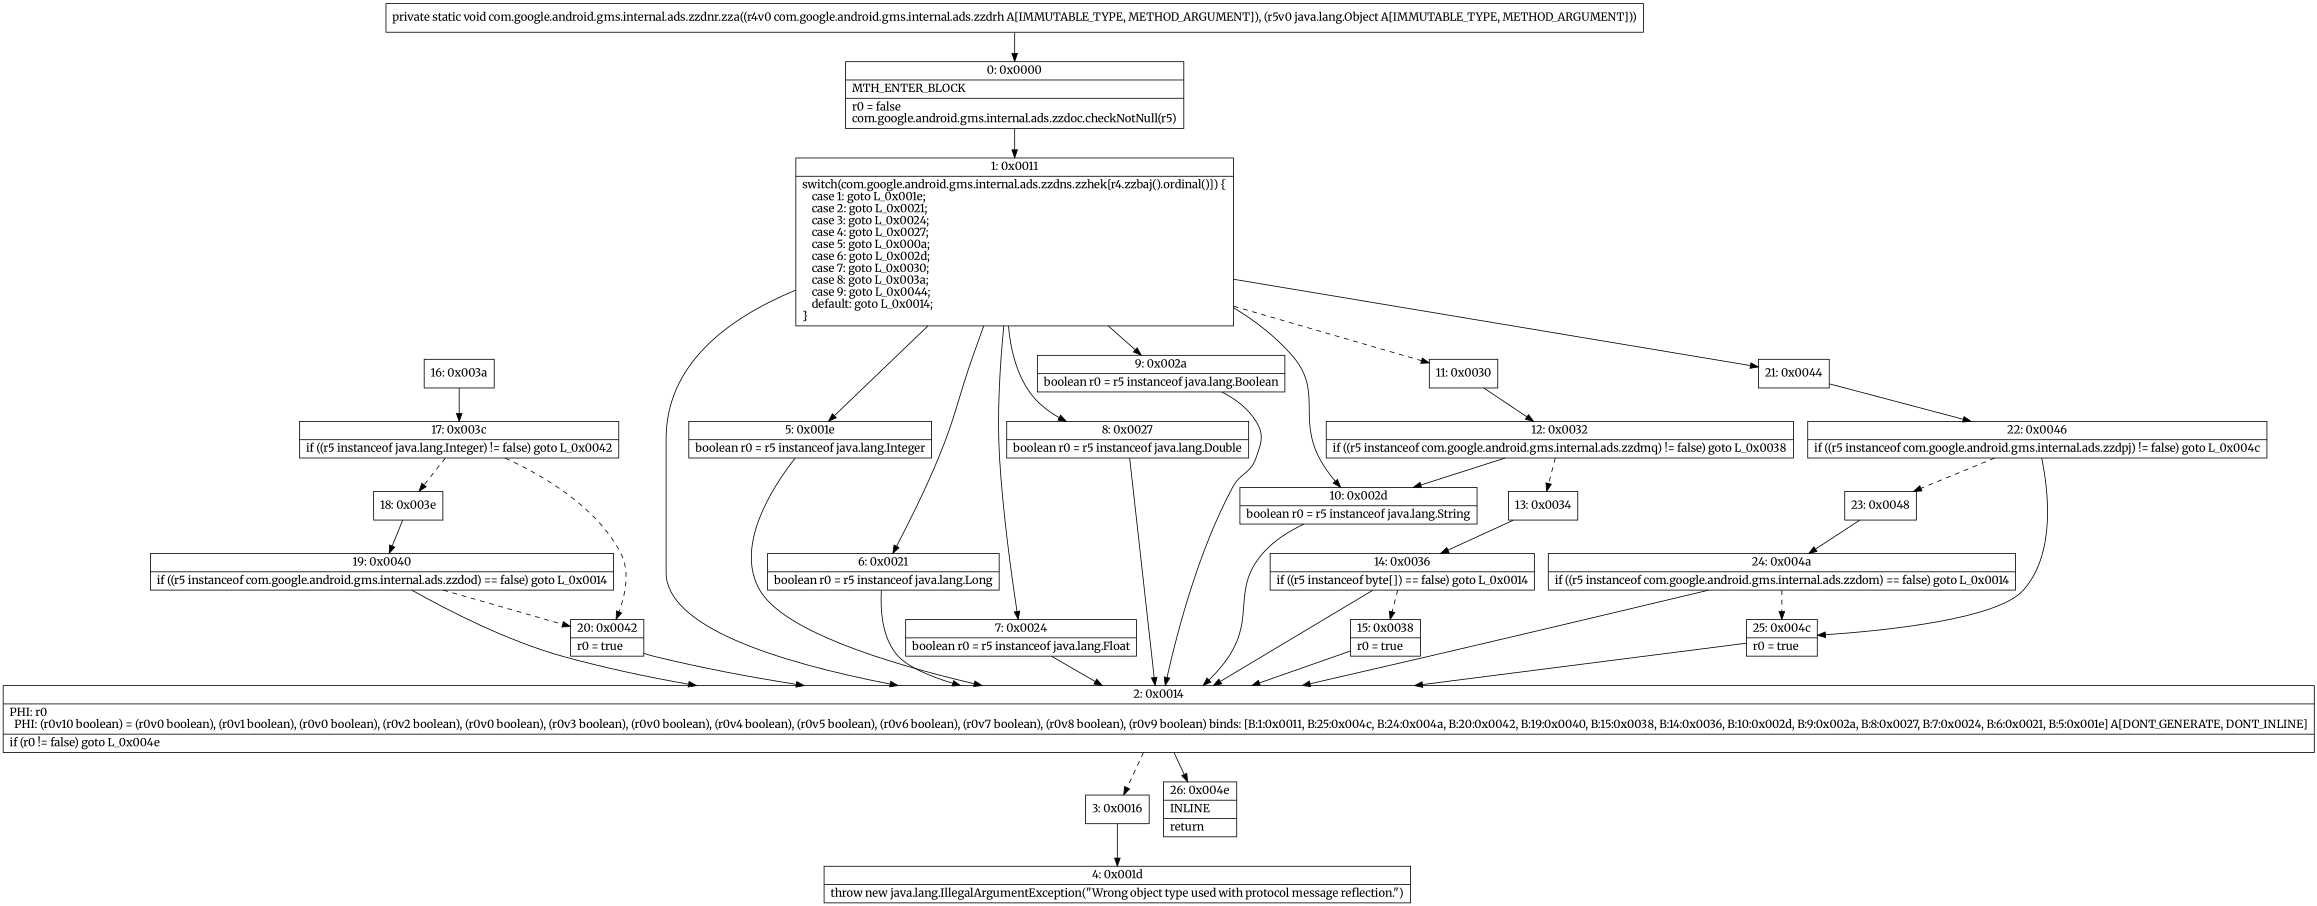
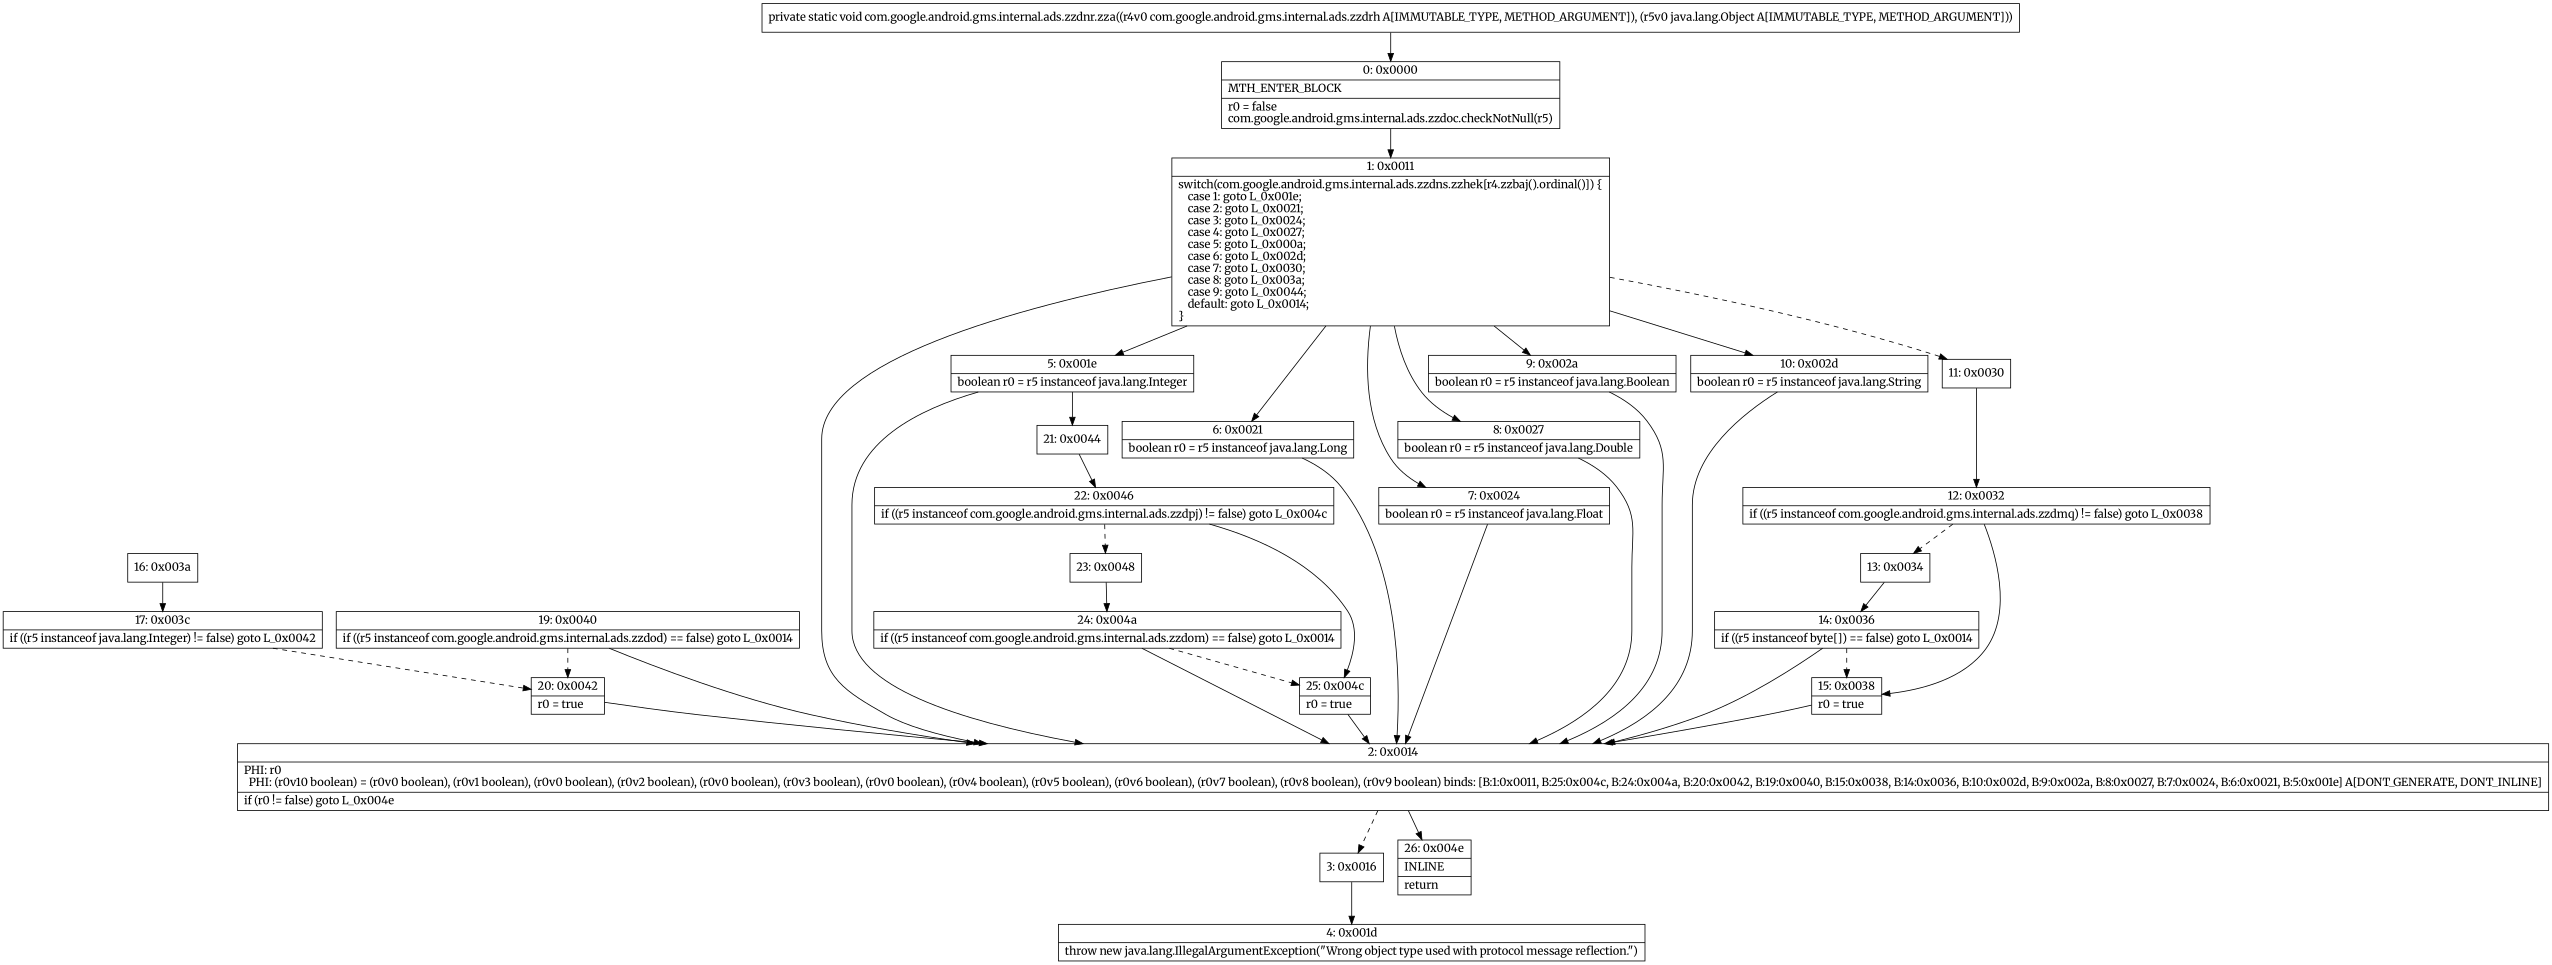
(1492, 322) -> (1072, 405)
(1463, 471) -> (1991, 640)
(408, 506) -> none
